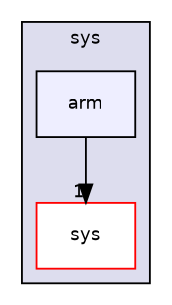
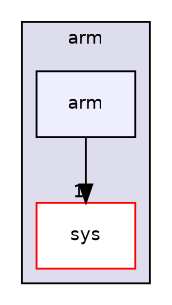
(86, 39) -> (86, 39)
